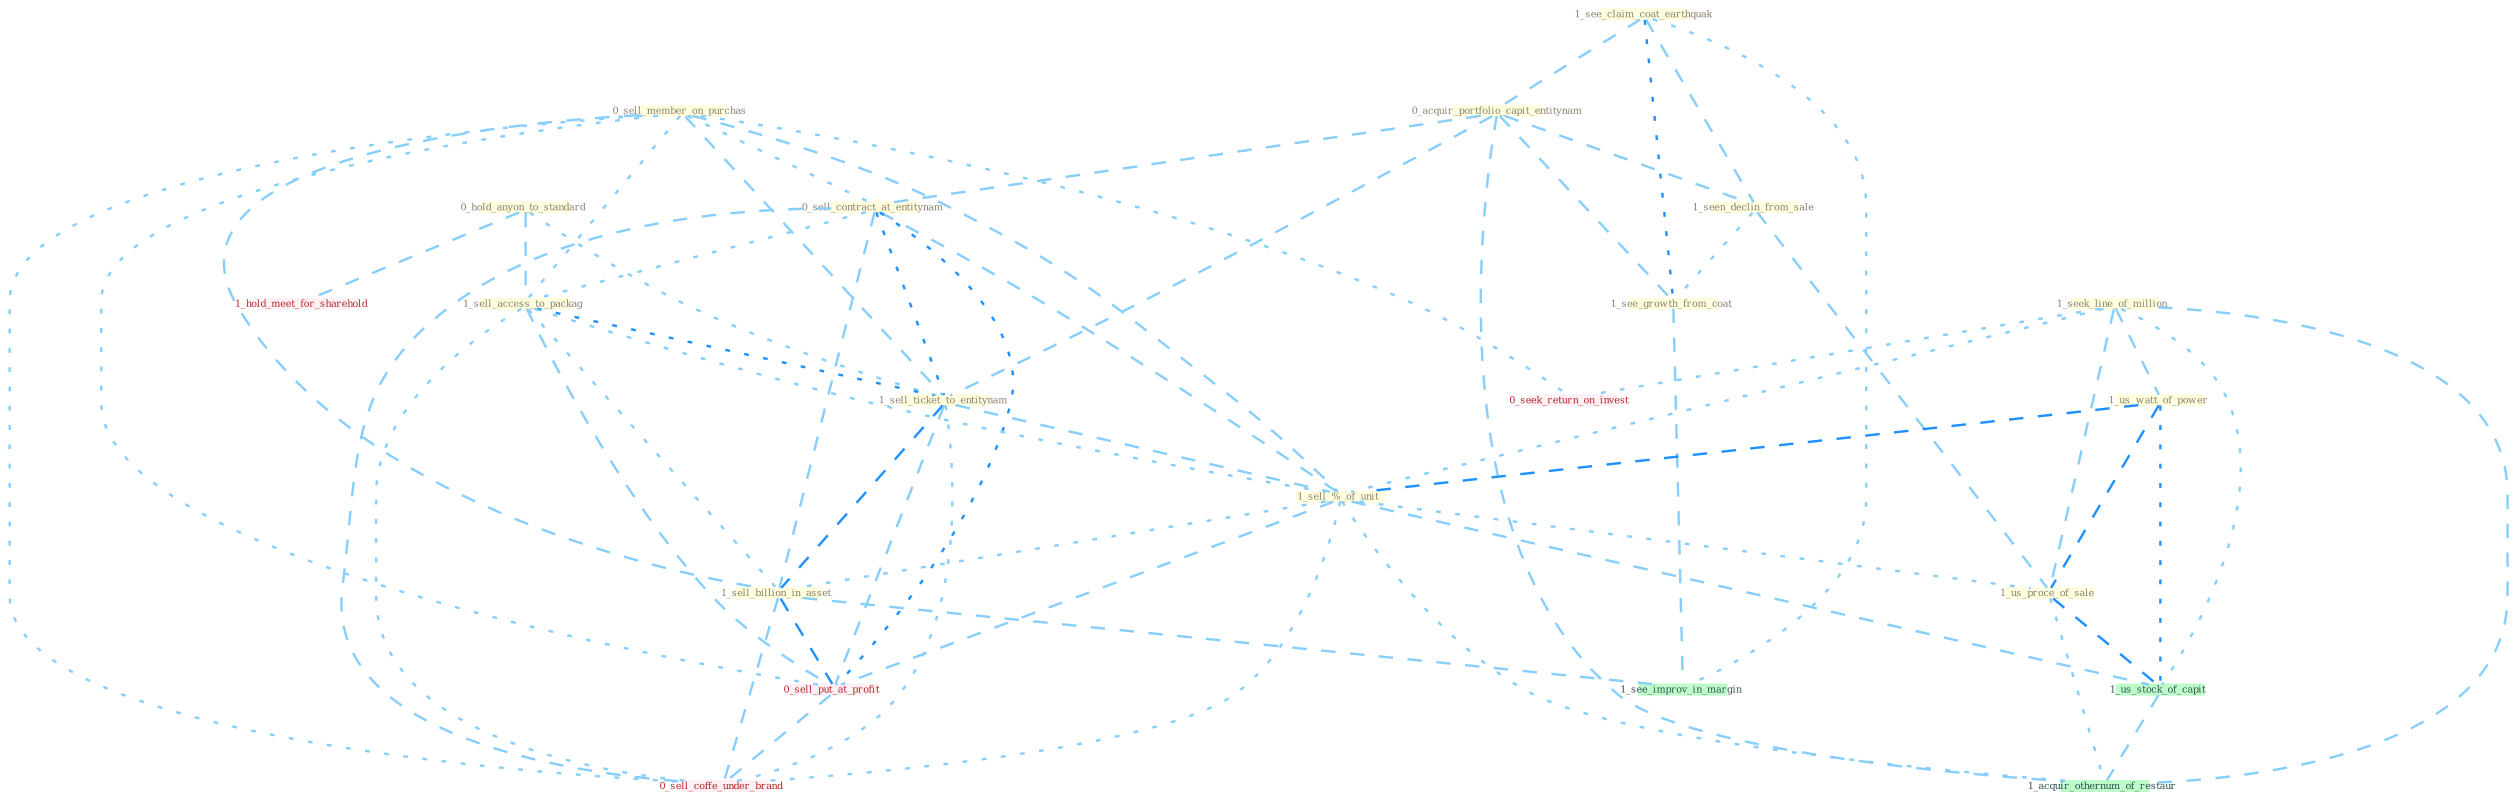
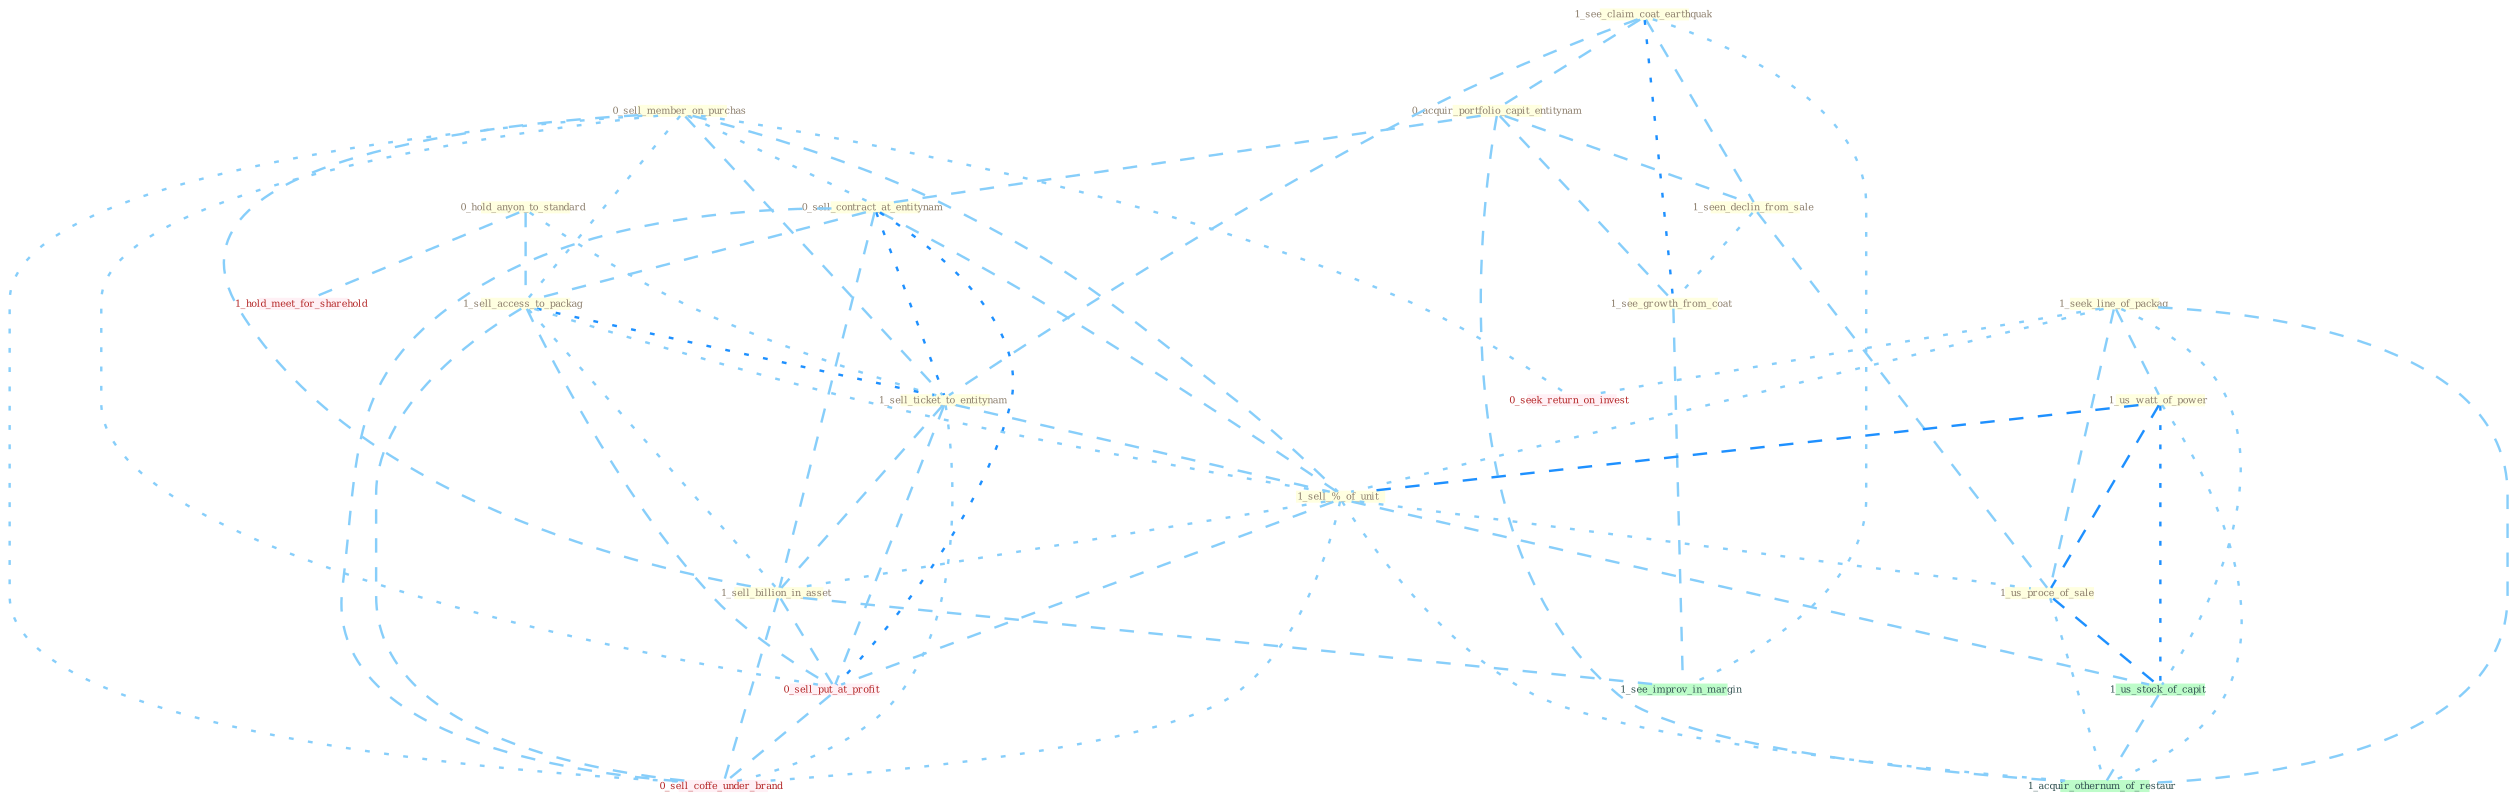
(701, 256) -> (701, 256)
(1223, 260) -> (1283, 187)
(2115, 304) -> (2115, 304)
(862, 497) -> (862, 497)
none -> (2241, 615)
(381, 620) -> (381, 620)
(806, 641) -> (806, 641)
